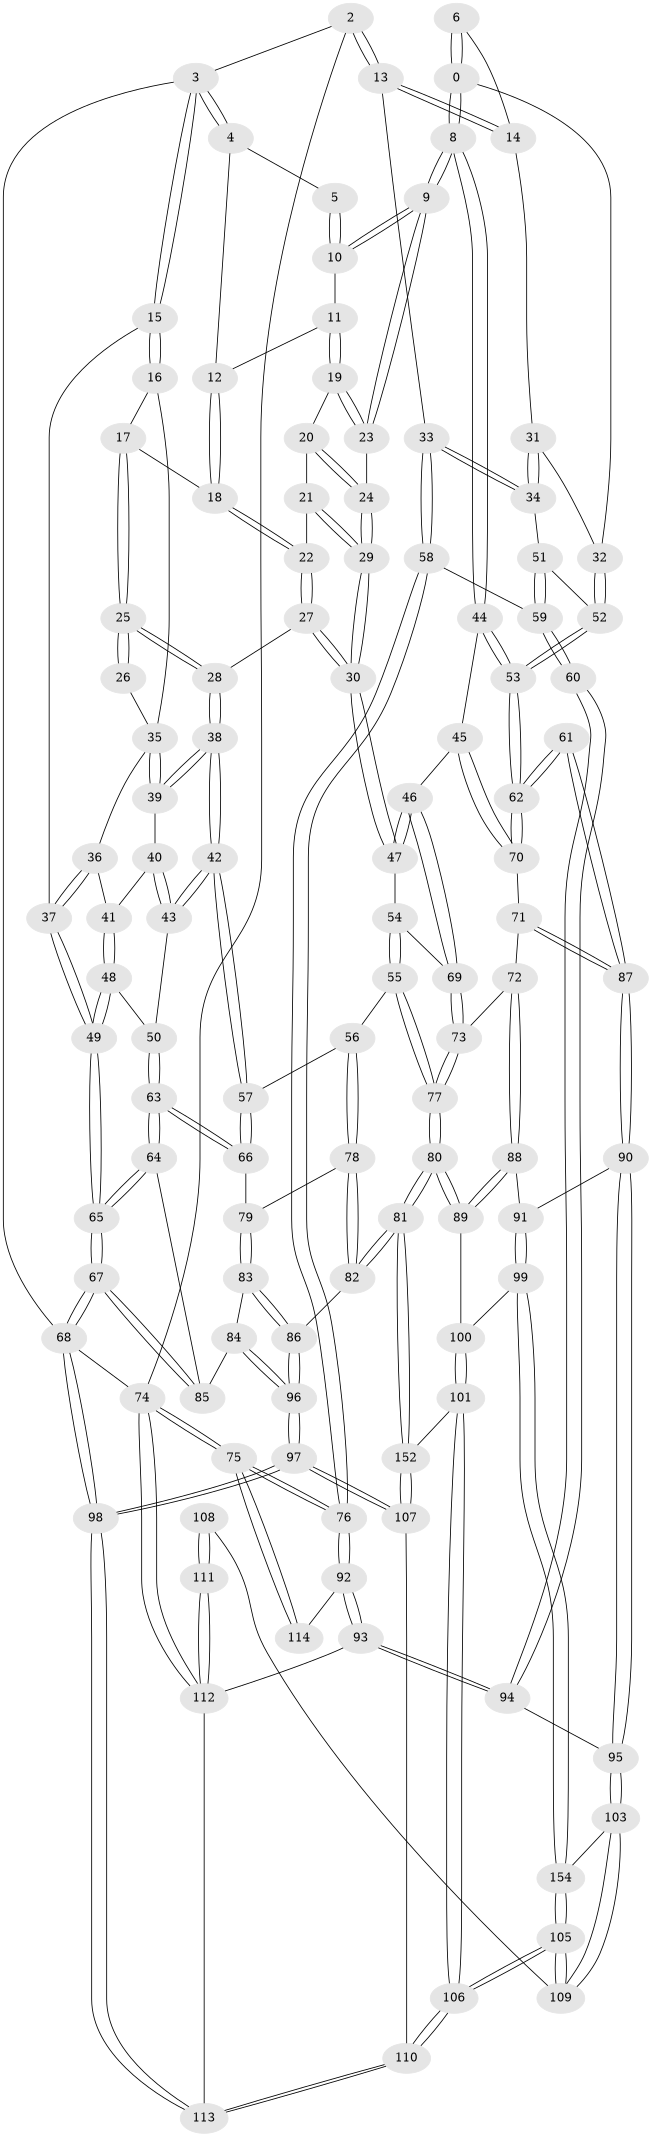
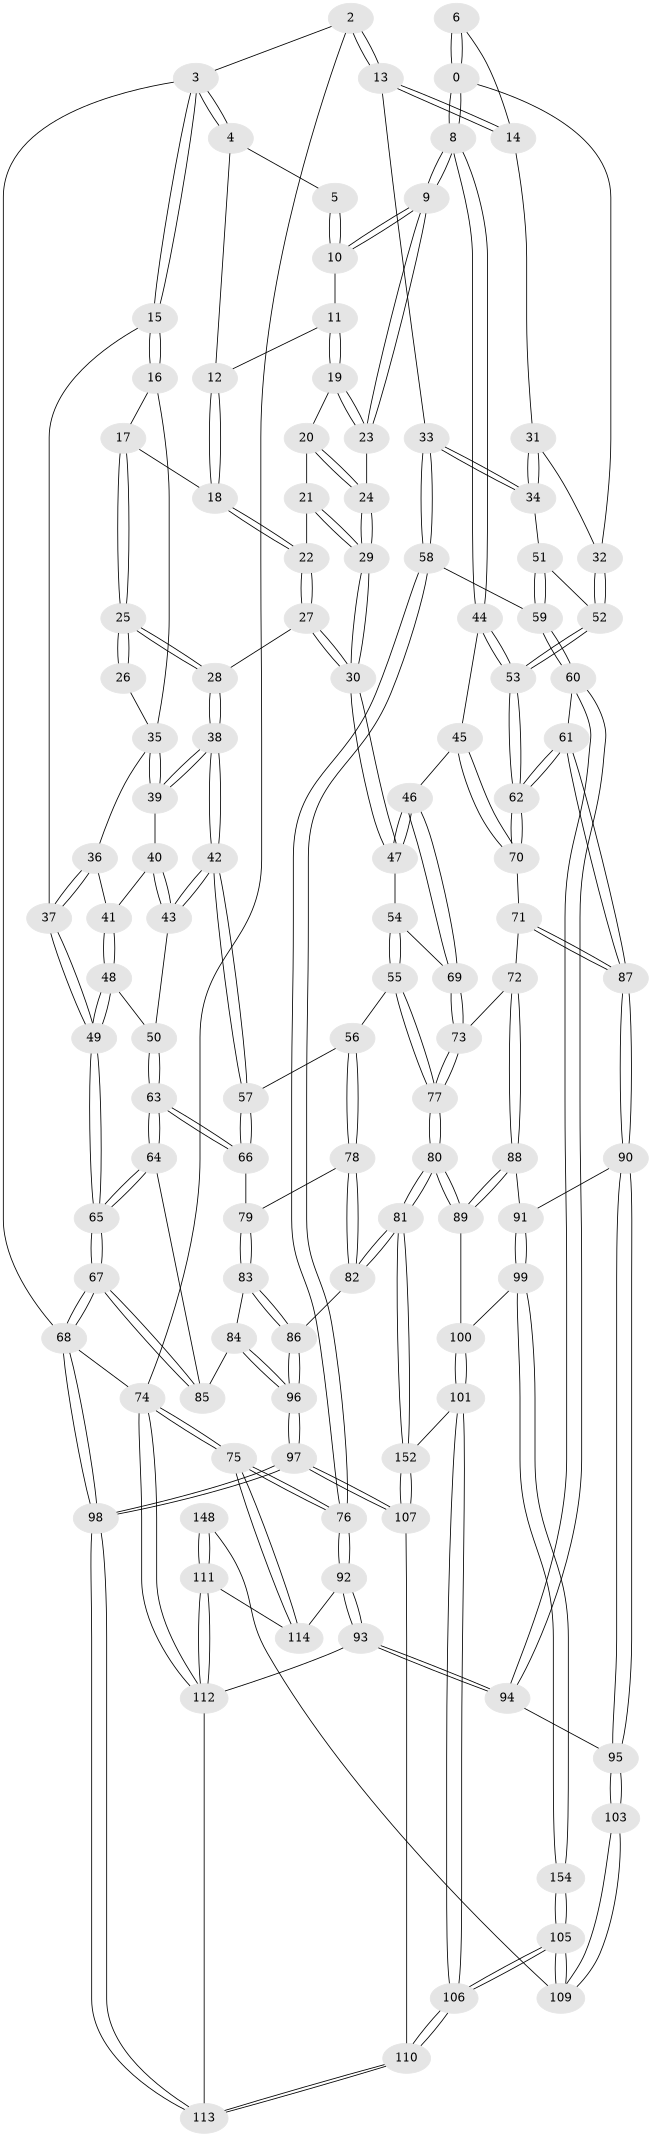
none -> (570, 708)
(204, 1518) -> (204, 1518)
none -> (258, 1612)
(588, 1848) -> none
